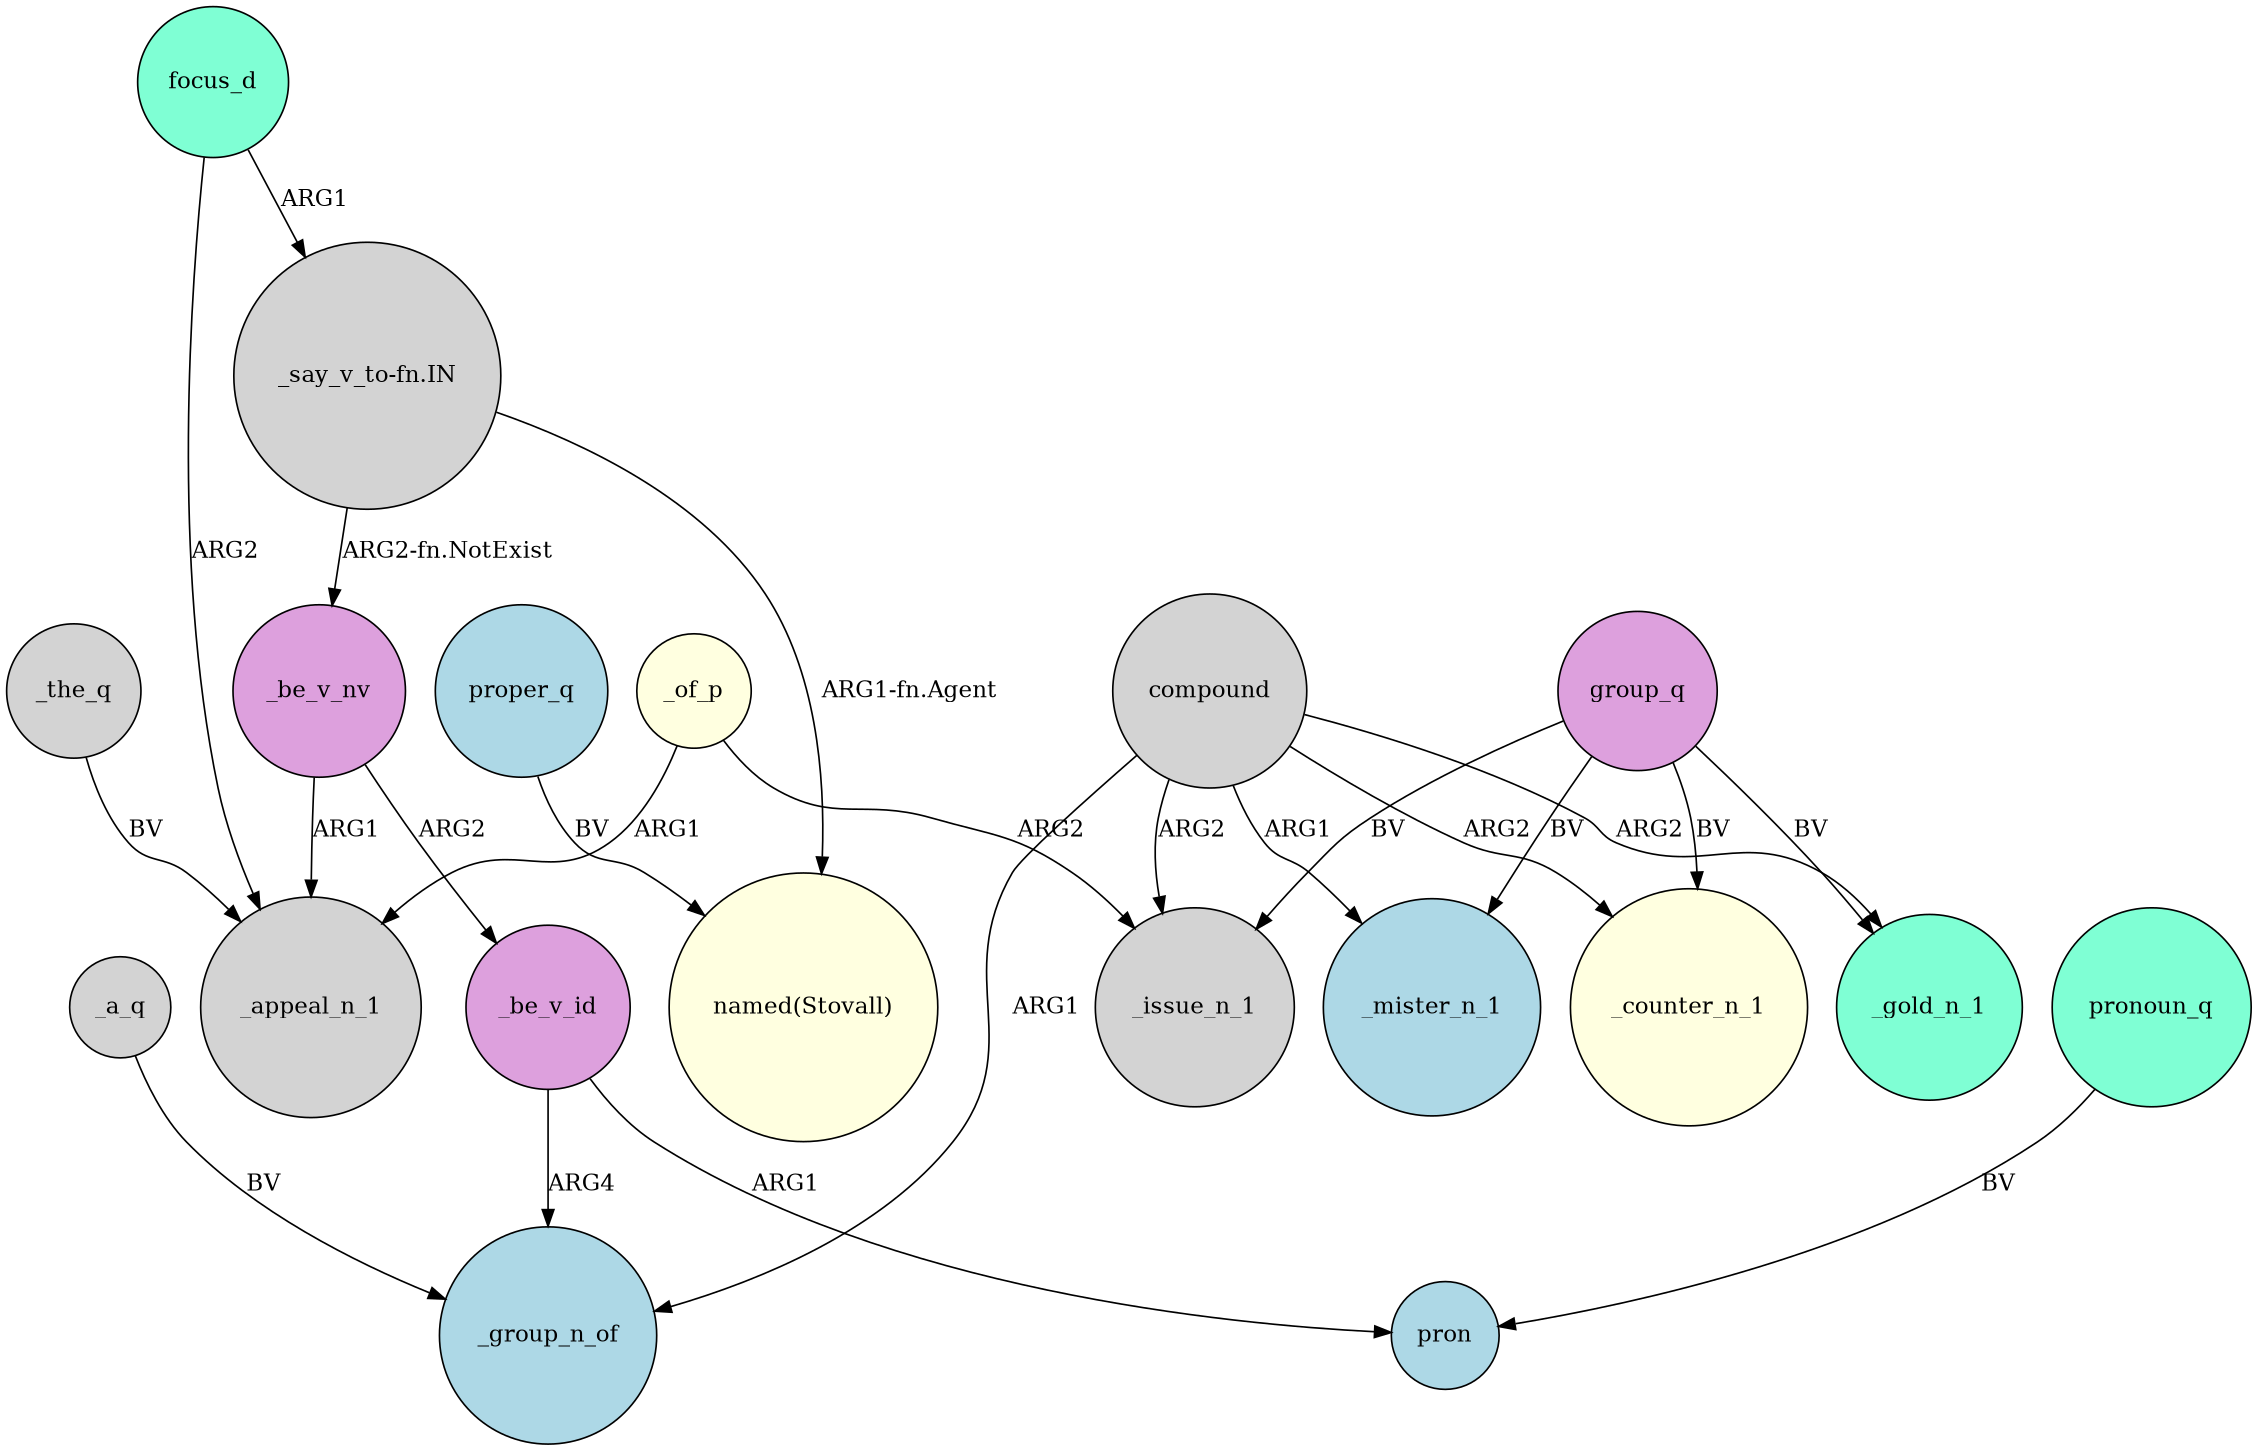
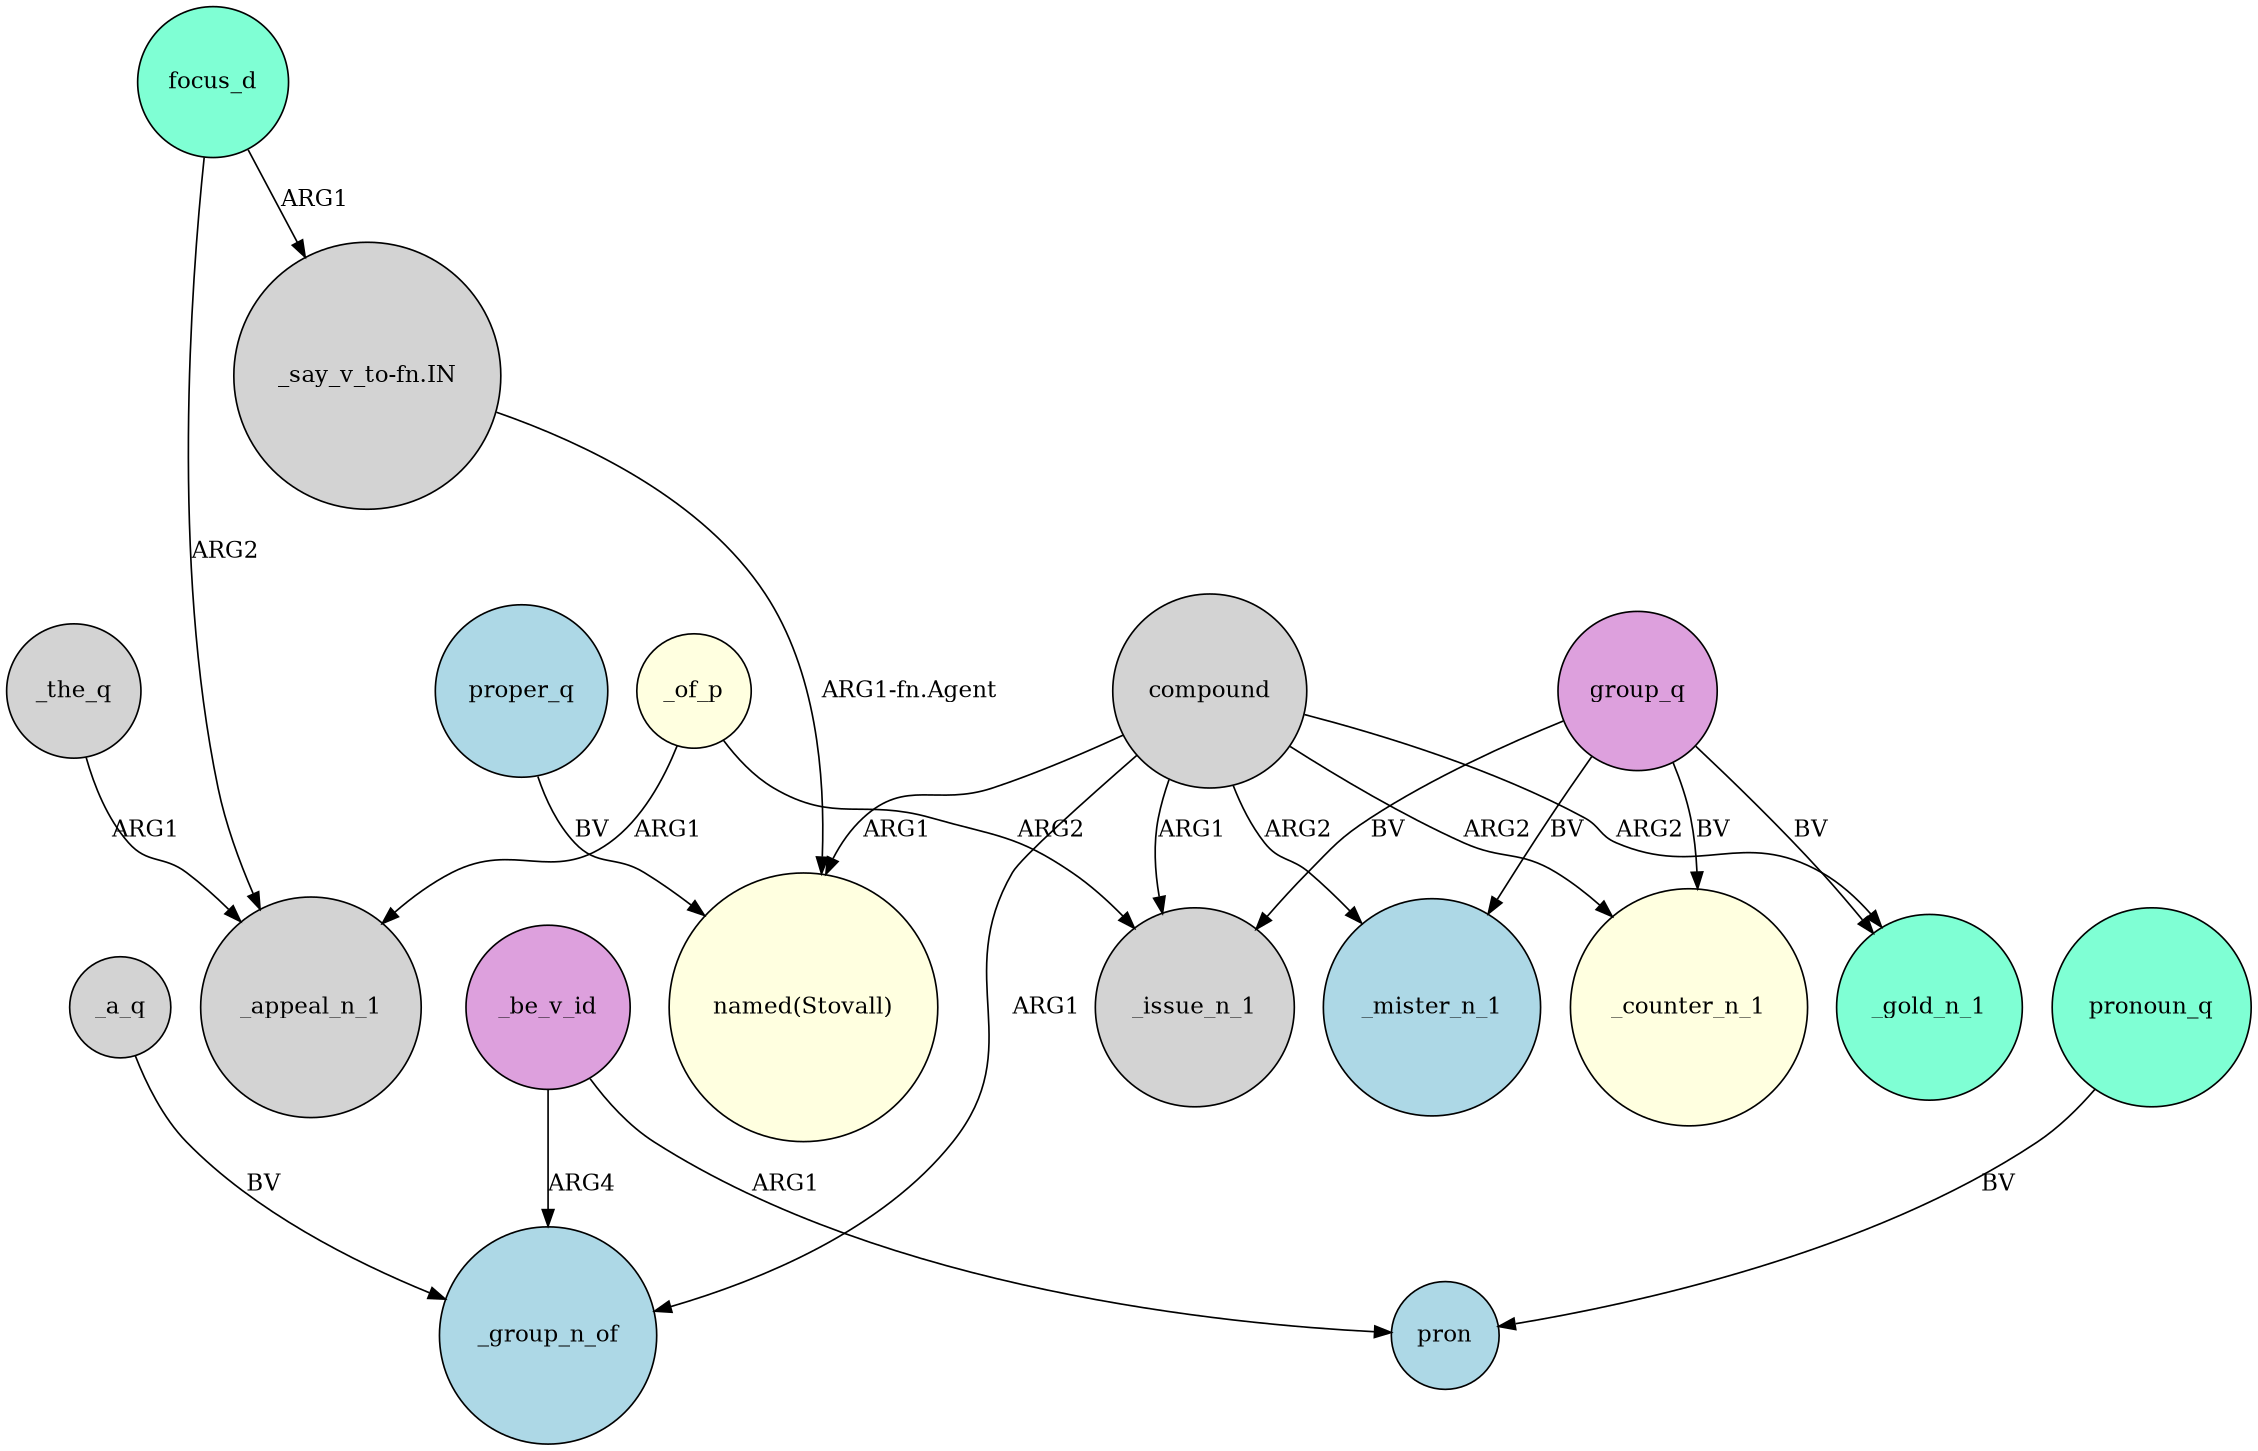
(319, 691) -> none
none -> (970, 793)
(146, 830) -> (146, 830)
(1192, 830) -> (1192, 830)
(1298, 830) -> (1298, 830)
